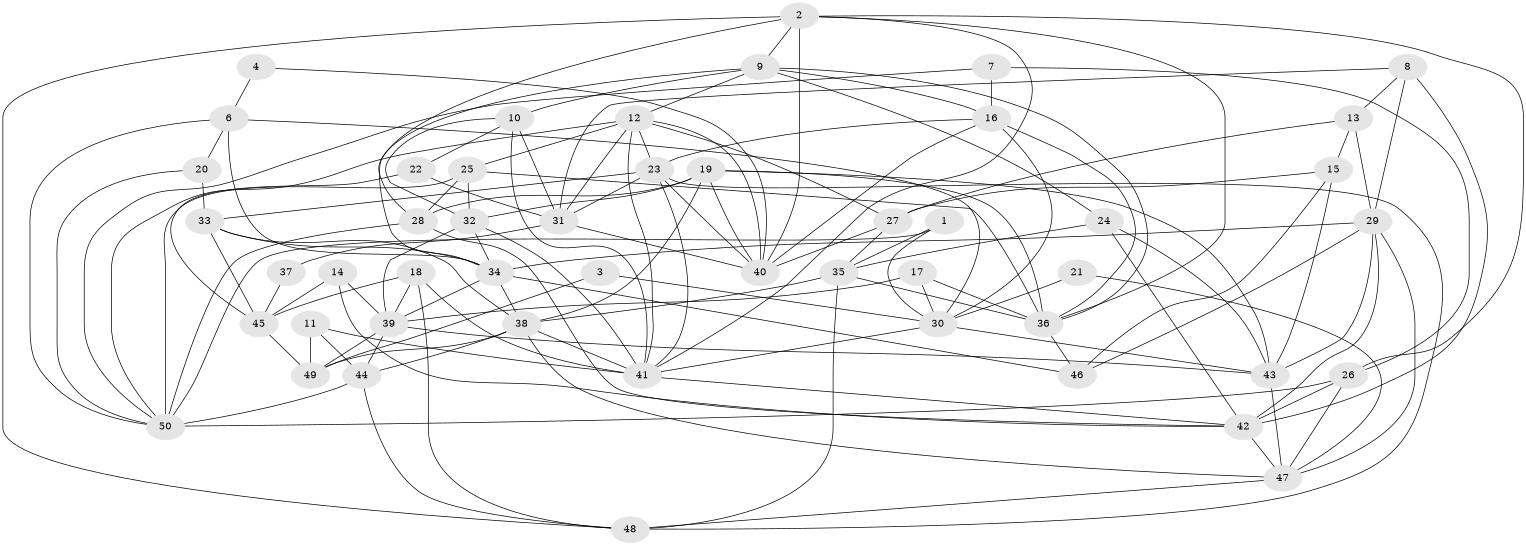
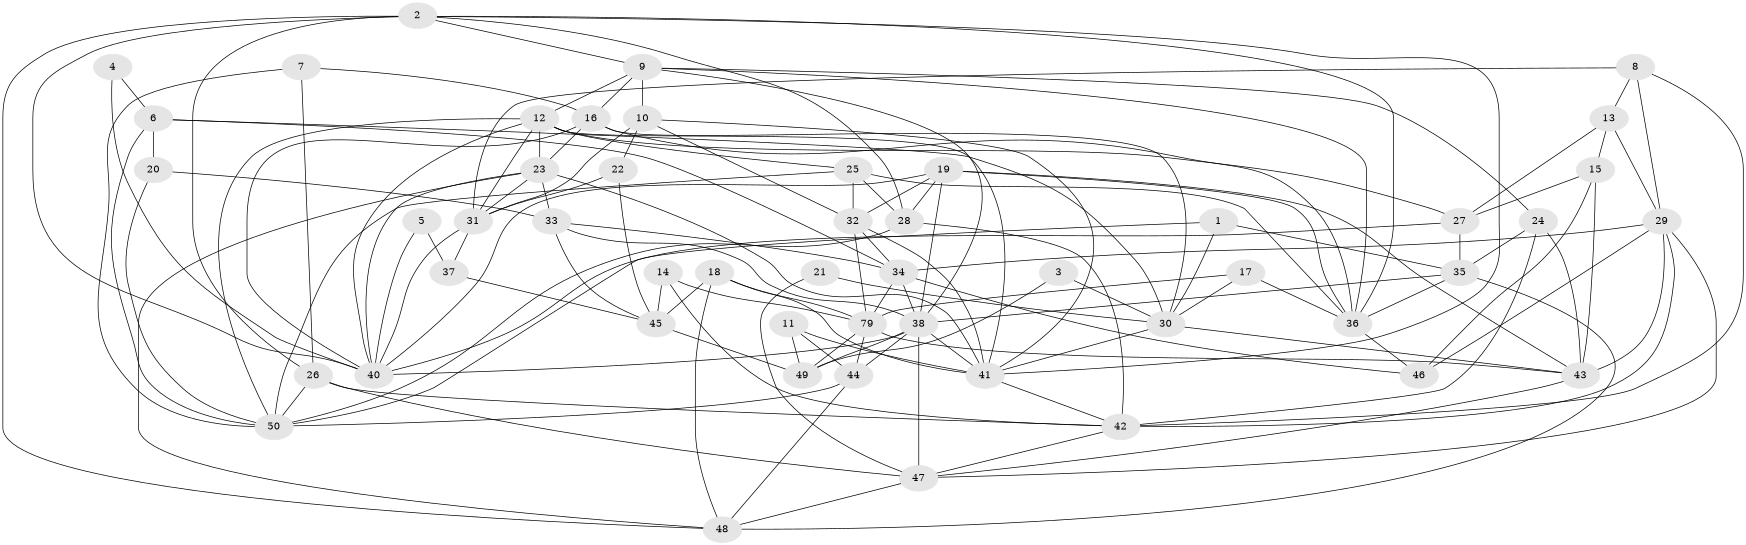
(524, 97) -> (904, 120)
none -> (422, 221)
(389, 324) -> (867, 324)
none -> (650, 364)
